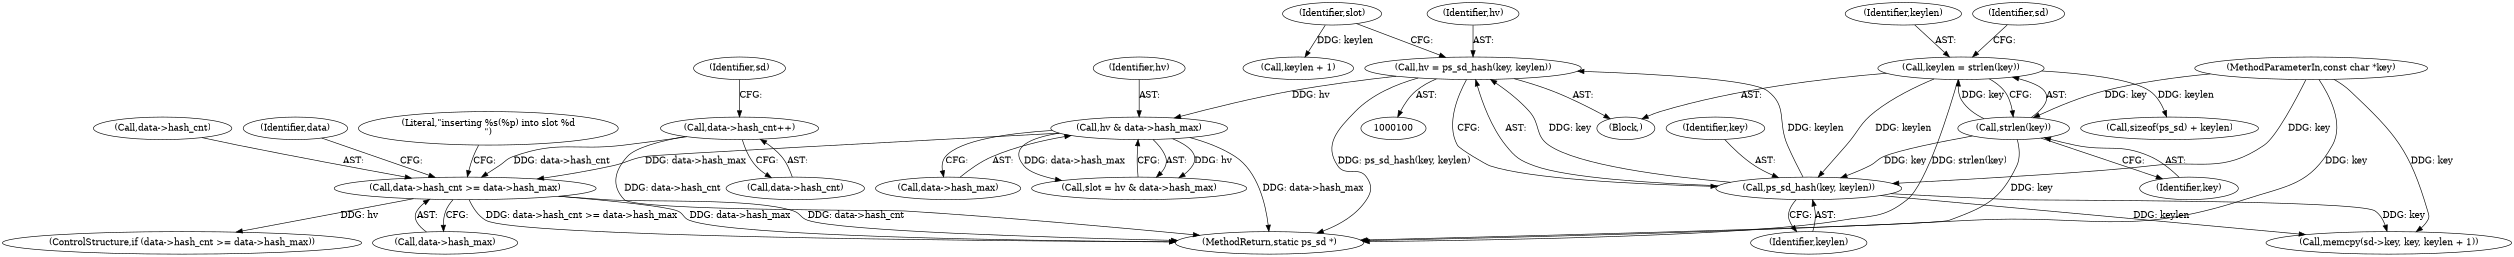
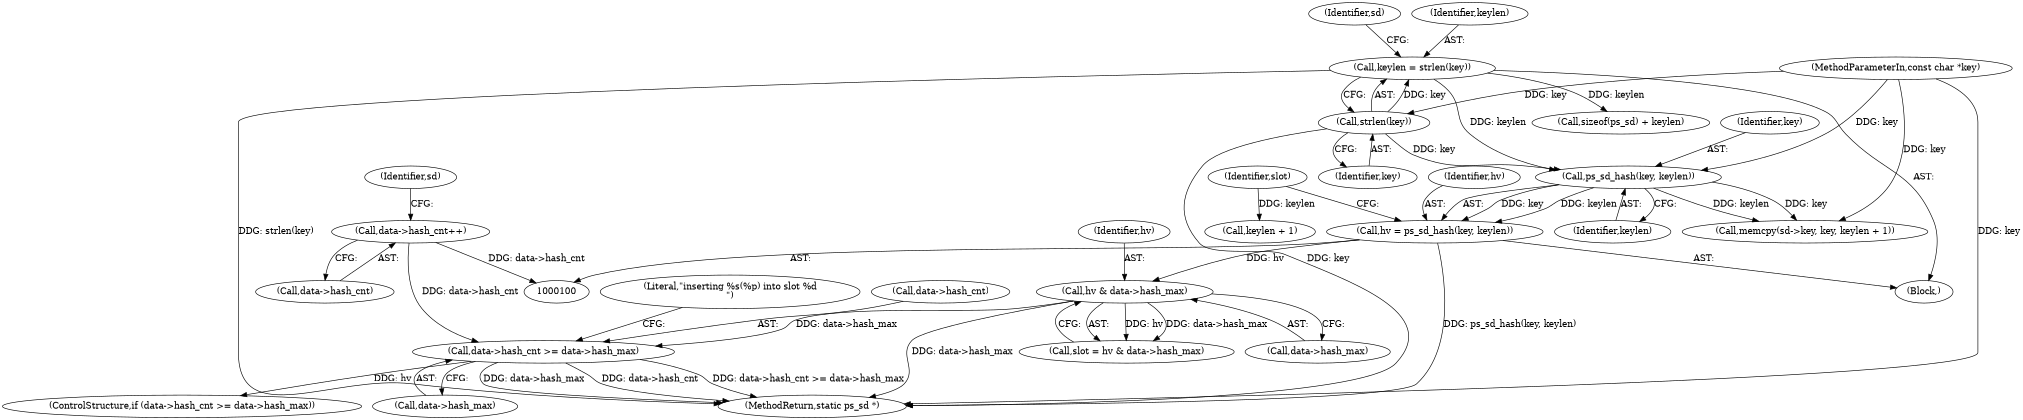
(295, 128) -> none
(1546, 176) -> none
(854, 210) -> (483, 262)
